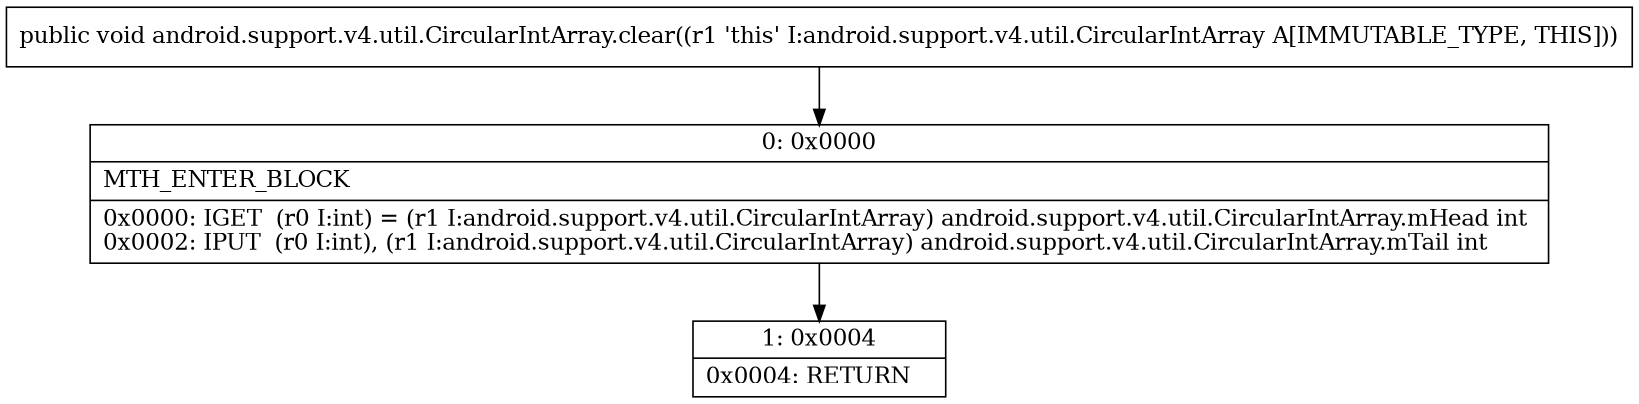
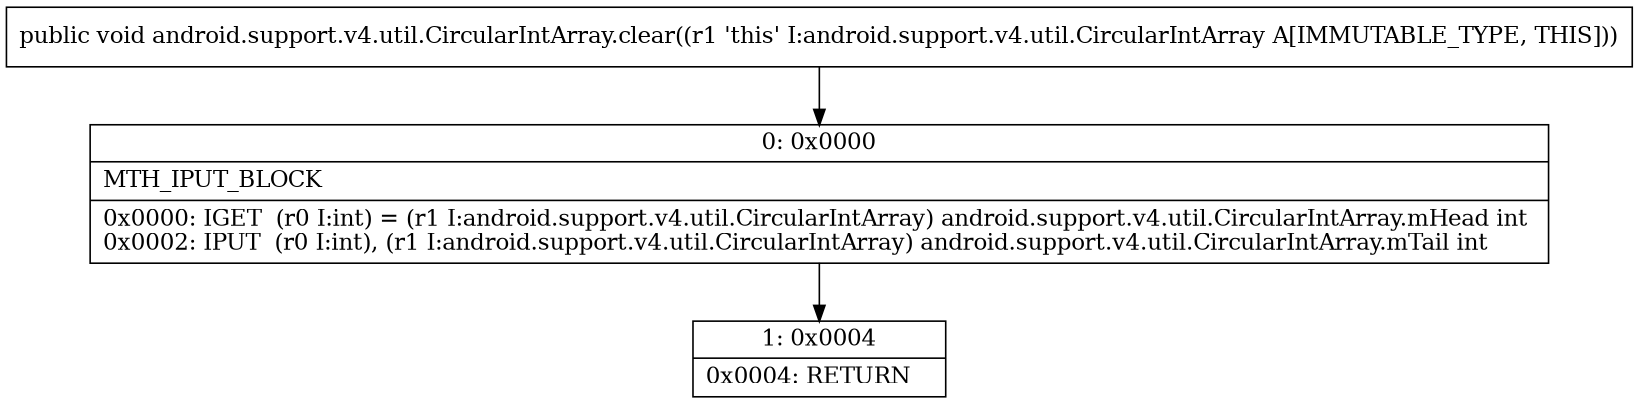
(227, 180) -> (212, 180)
